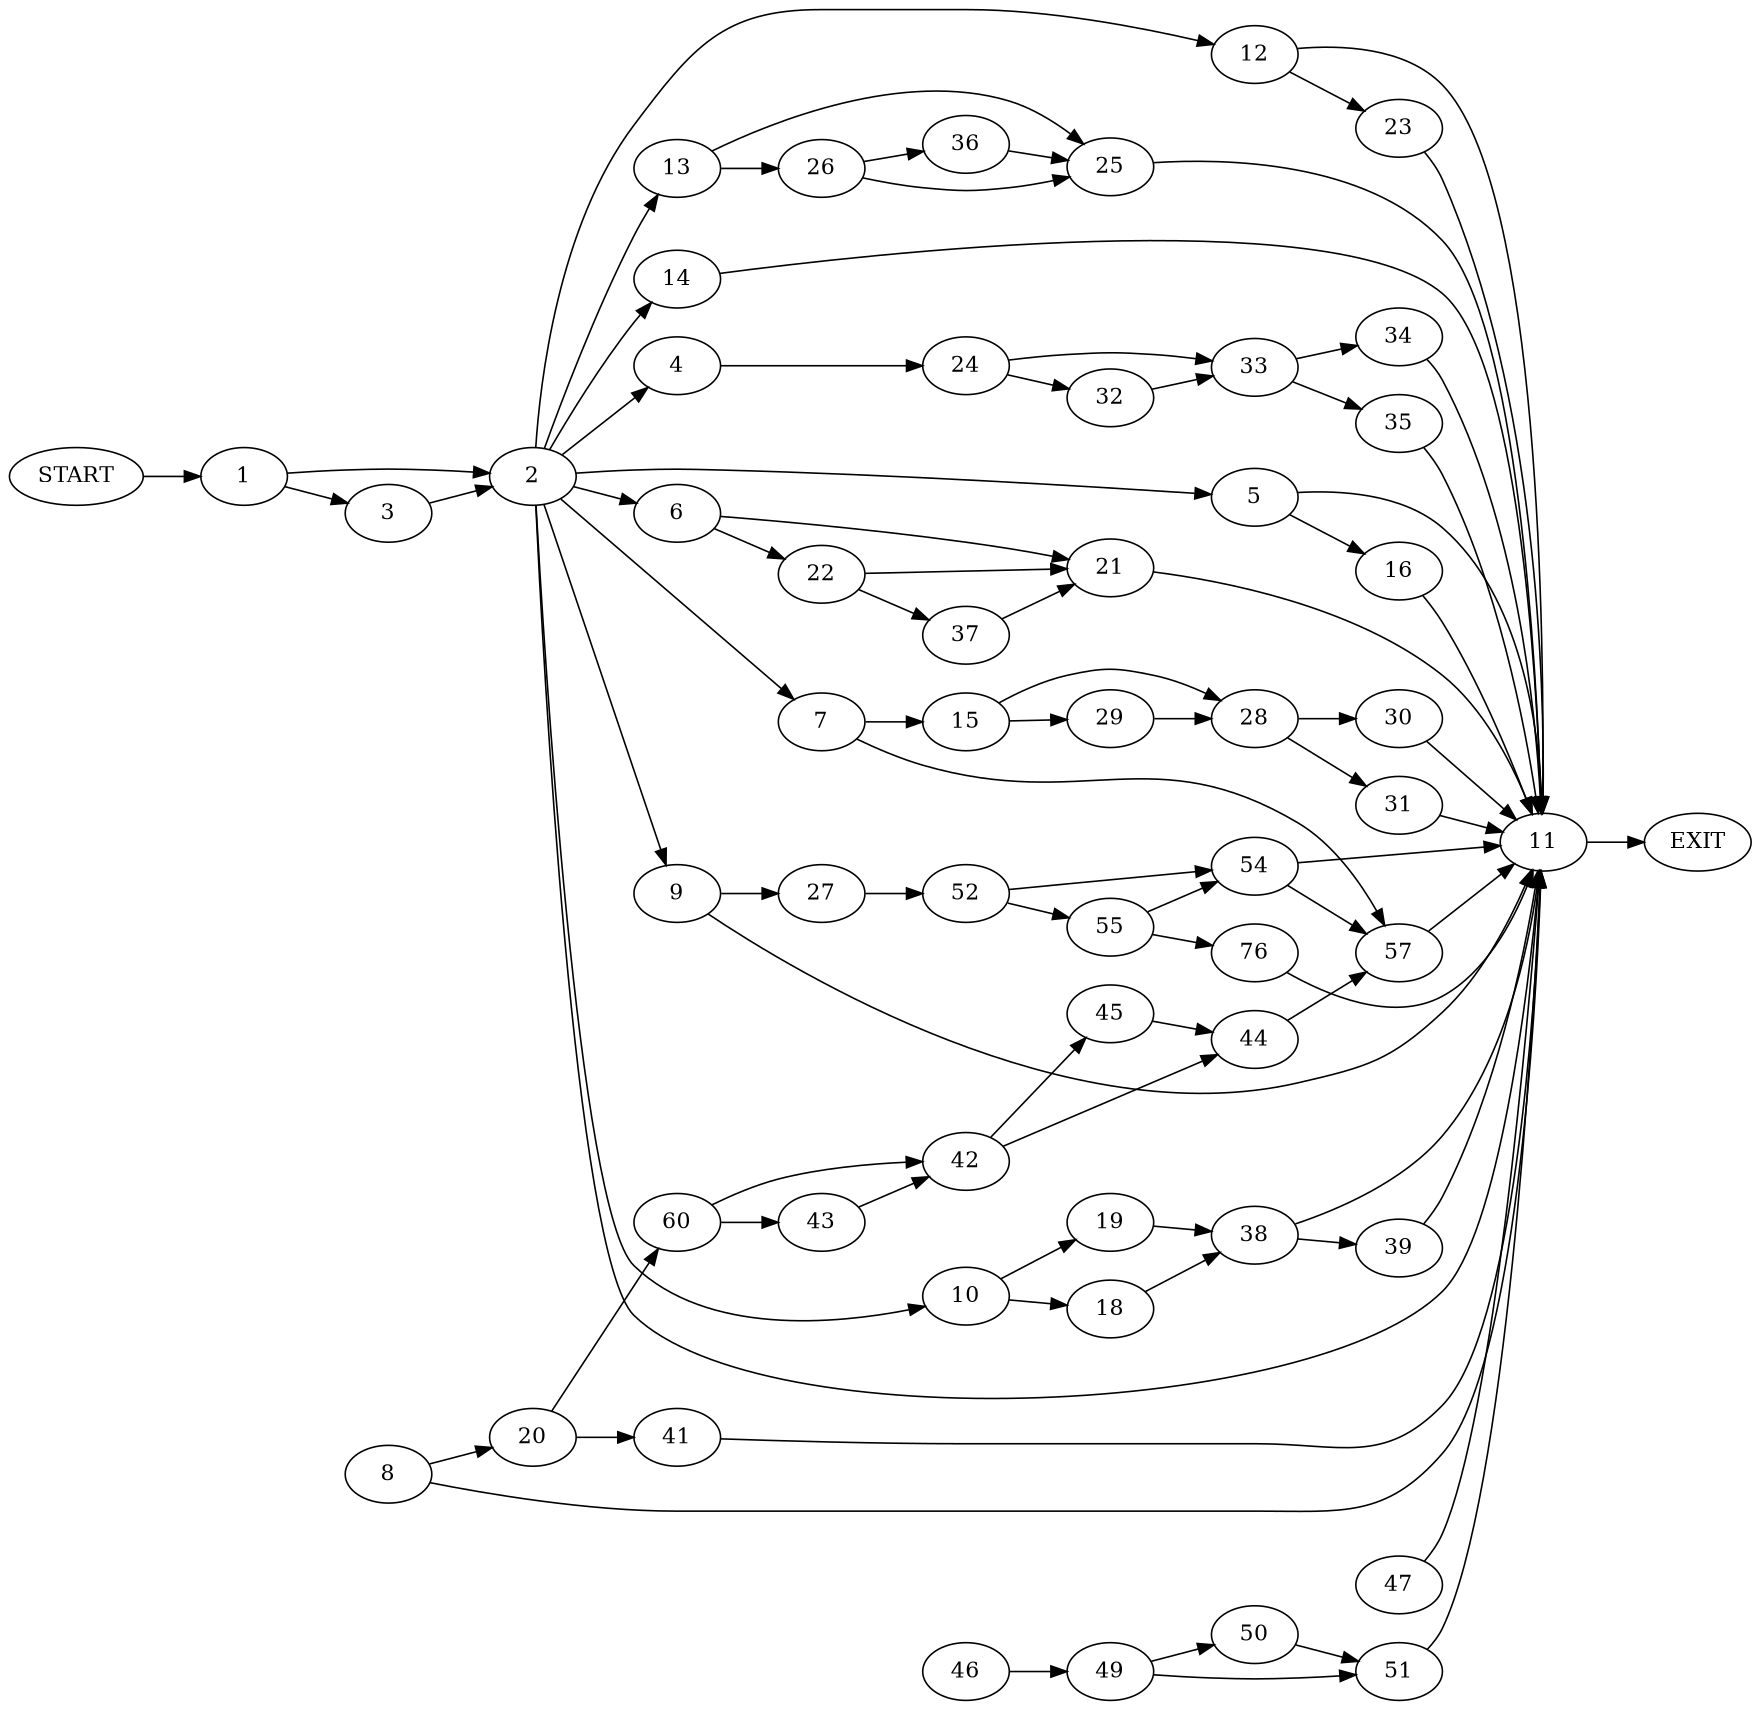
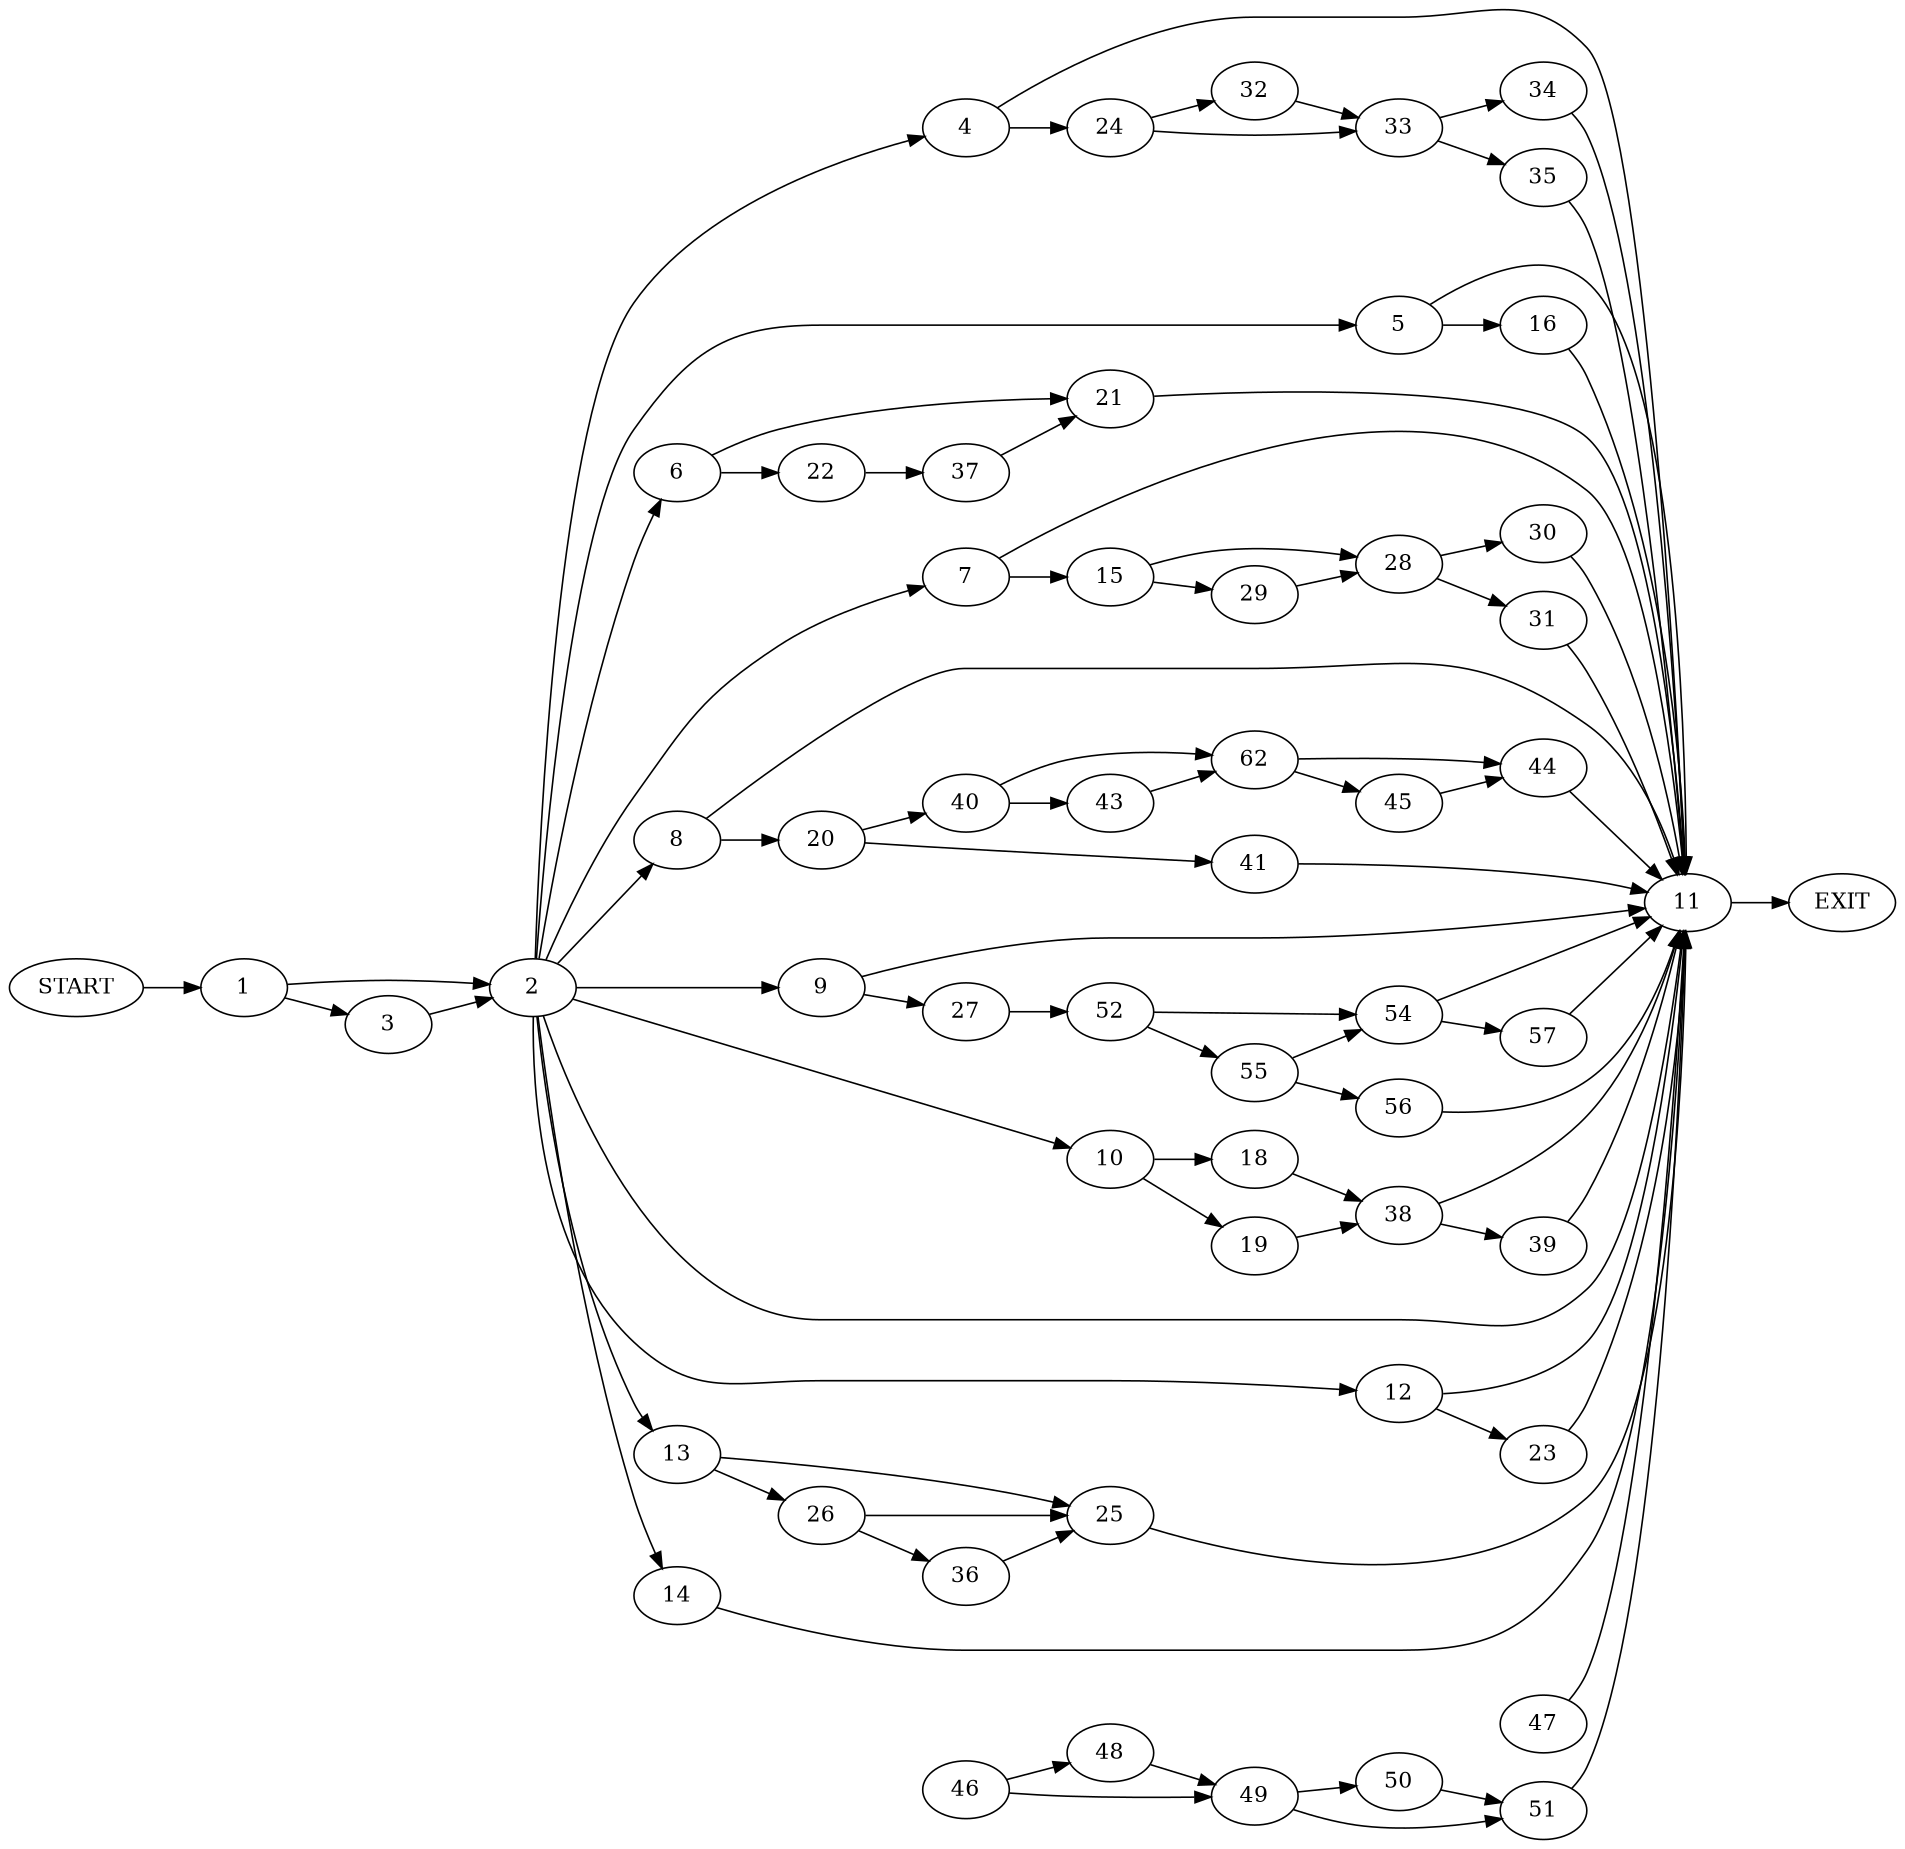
none -> (1617, 142)
(958, 571) -> none
(1138, 779) -> (1478, 443)
none -> (600, 920)
(1255, 953) -> (1399, 1108)
(1320, 1000) -> (1610, 830)
(966, 1161) -> (1255, 760)
(677, 1222) -> (966, 803)
none -> (1110, 1753)
